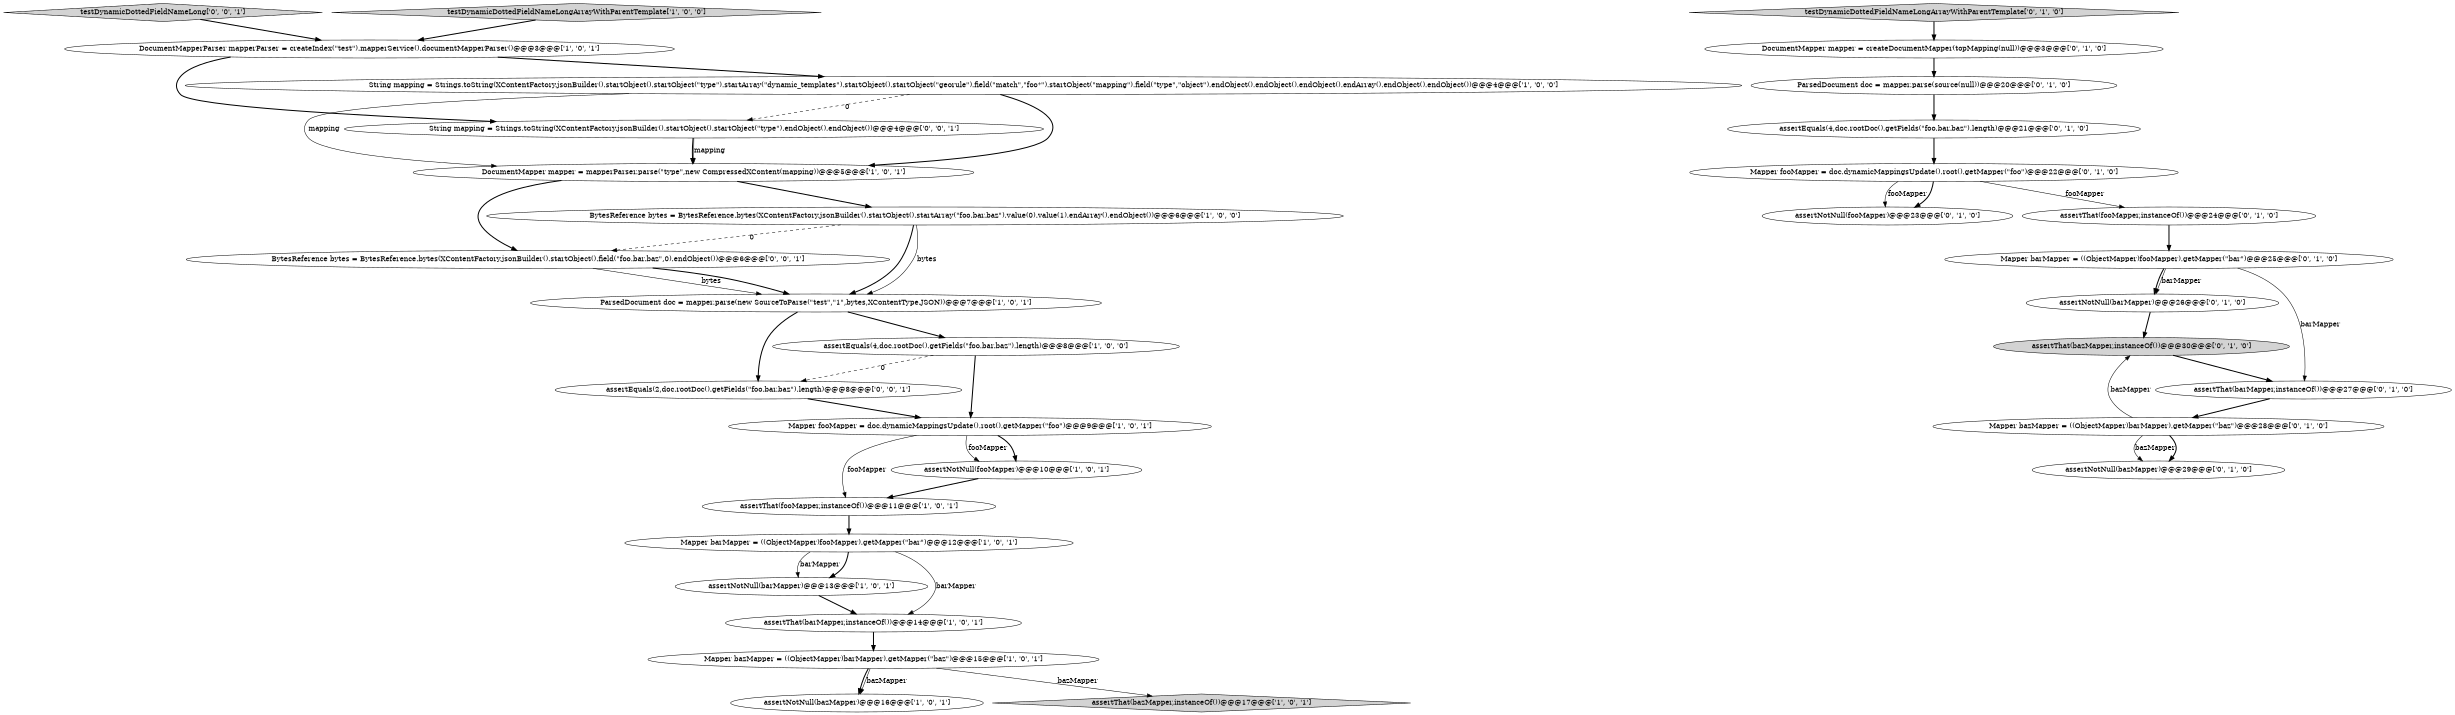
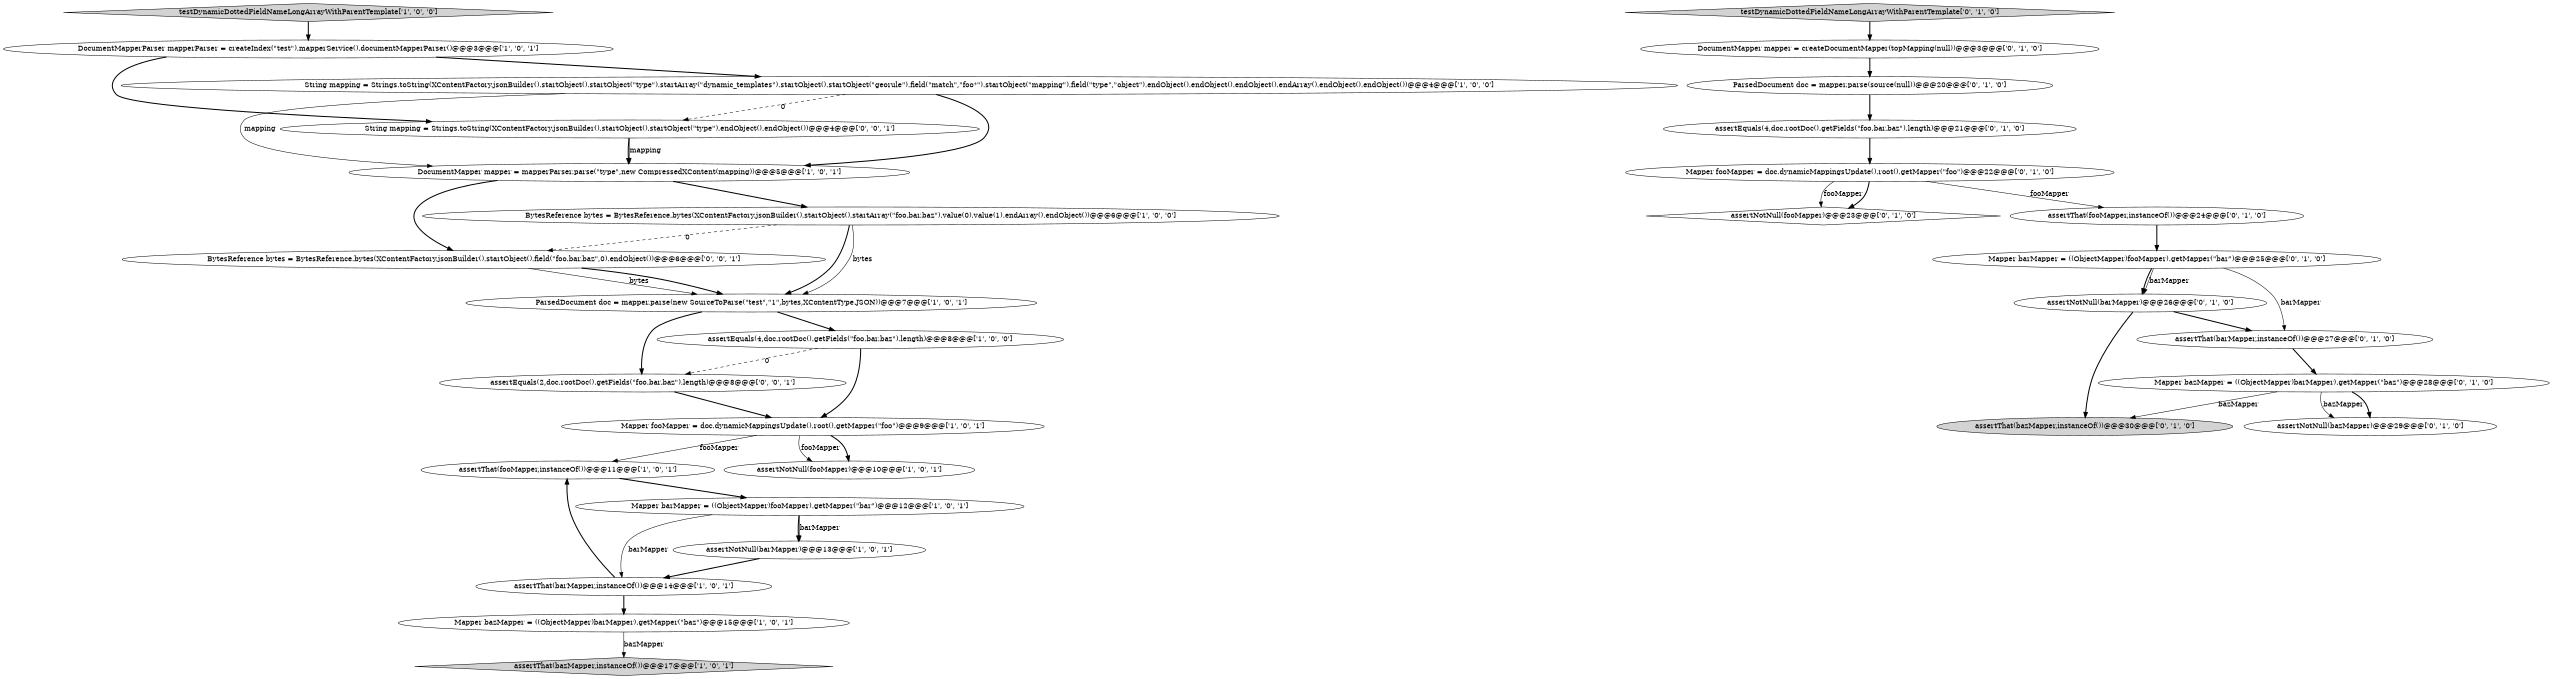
(163, 12) -> none
(1887, 216) -> (1823, 216)
(2220, 368) -> (2210, 321)
(935, 488) -> (581, 535)
(857, 703) -> none
